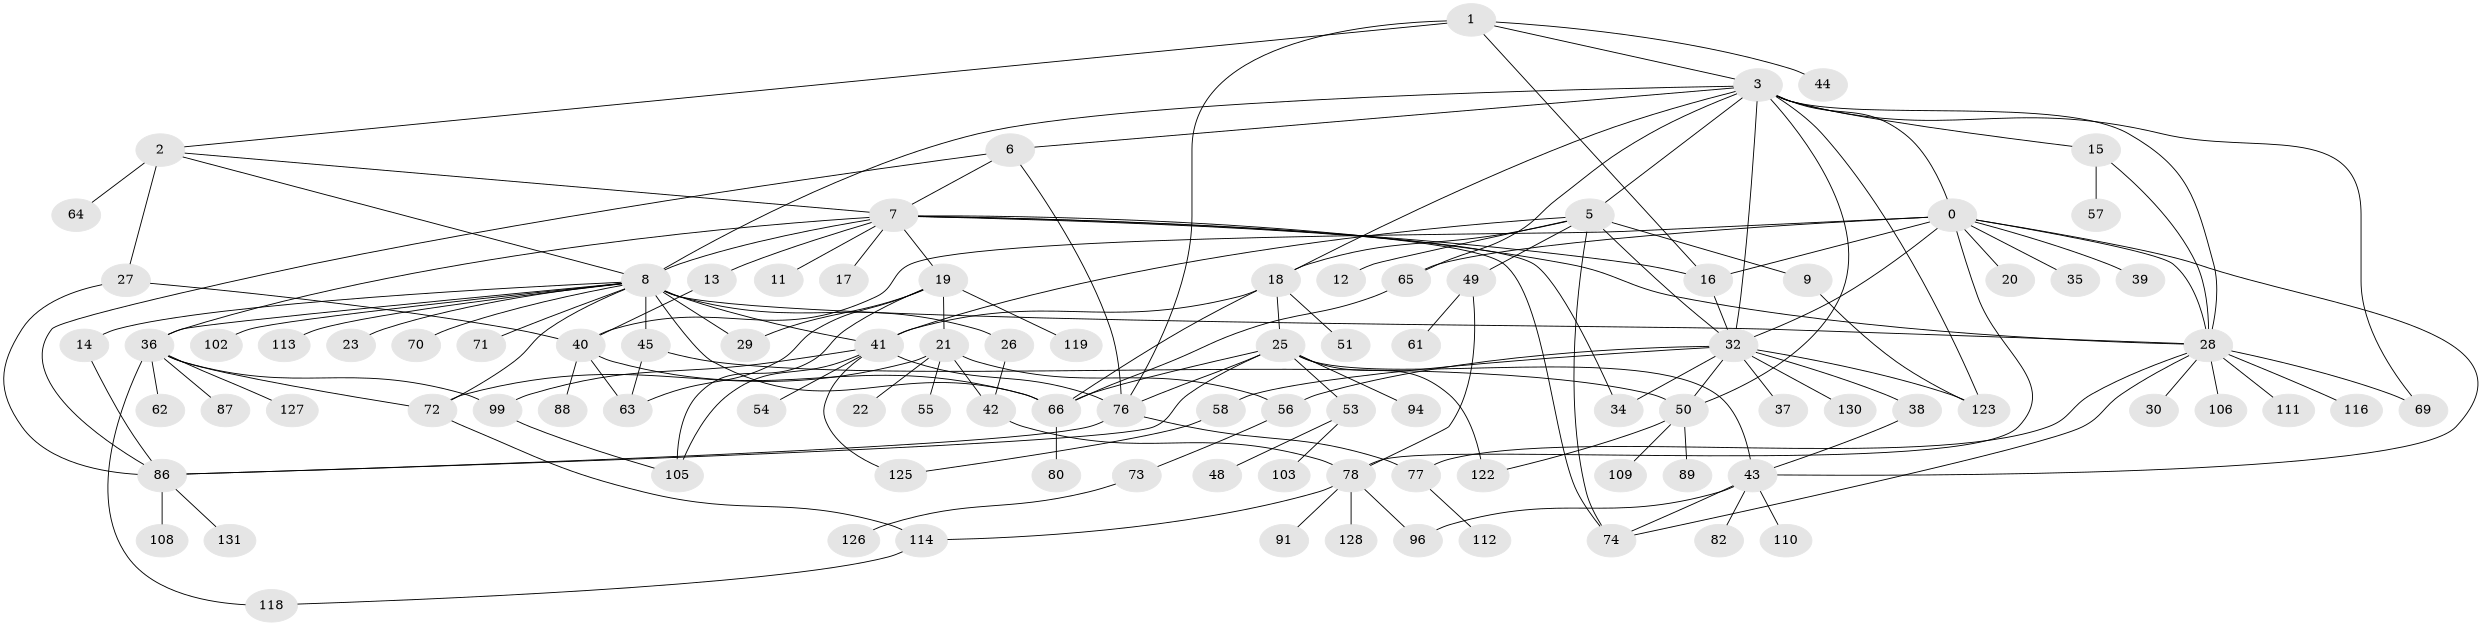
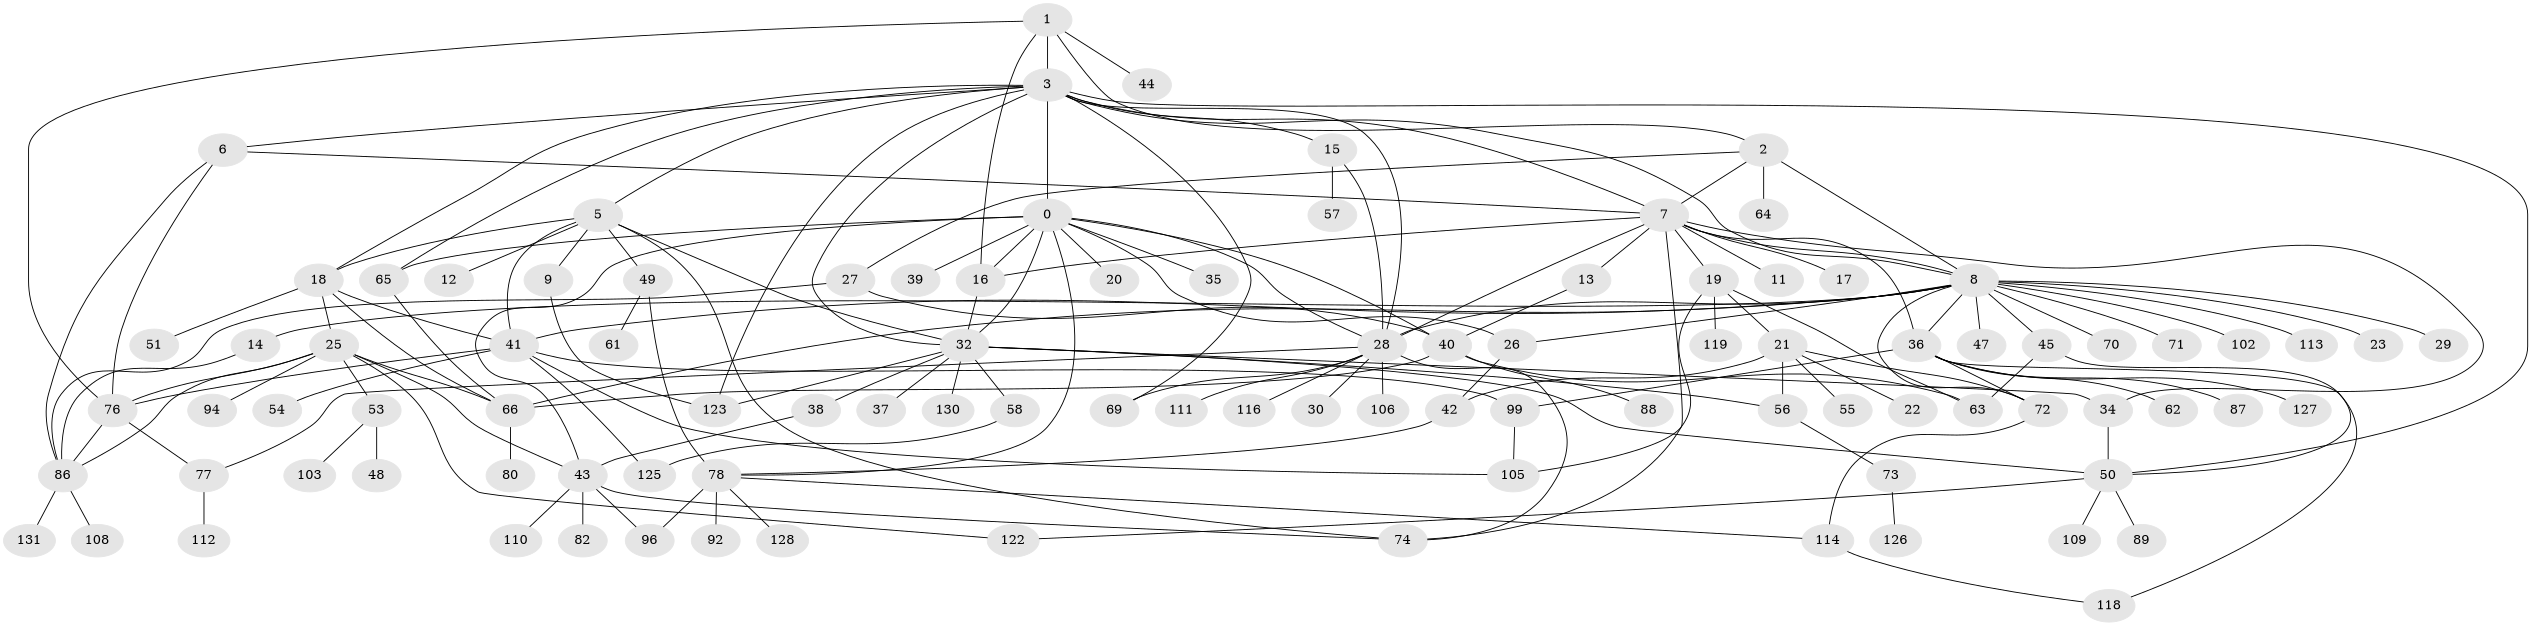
none -> (1434, 135)
(844, 313) -> none
none -> (1269, 321)
none -> (1982, 345)
none -> (2108, 443)
(1284, 541) -> (716, 541)
